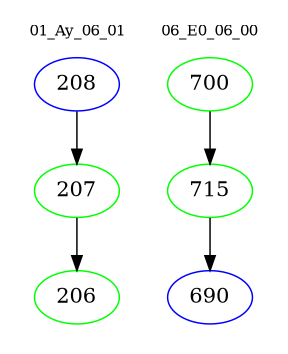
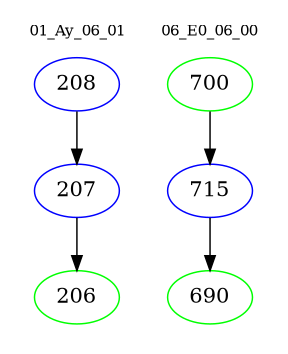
(77, 191) -> (77, 191)
(210, 191) -> (210, 191)
(210, 297) -> (210, 297)
